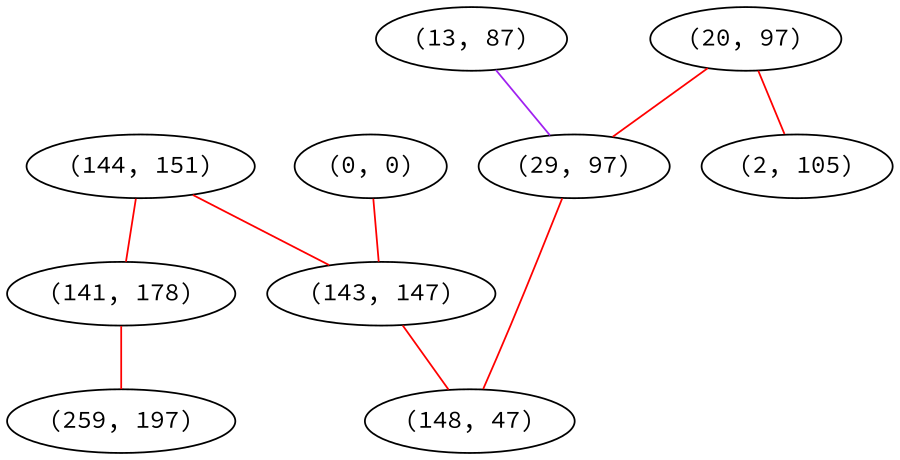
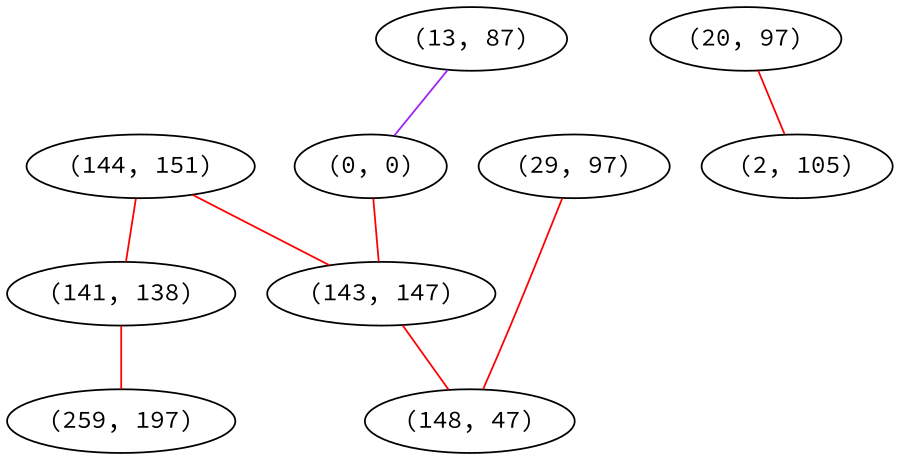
(660, 102) -> none
(523, 103) -> (421, 103)
(121, 294) -> (121, 294)
